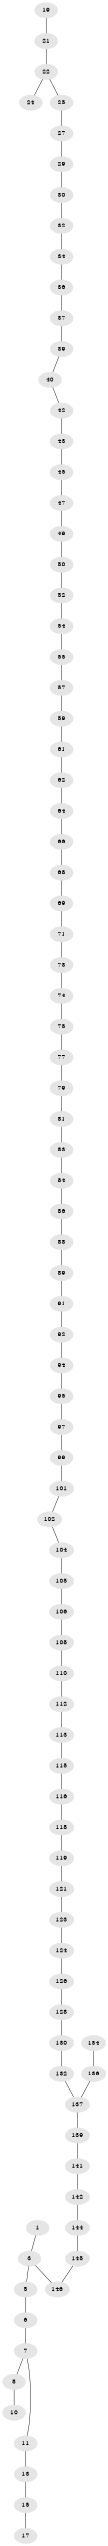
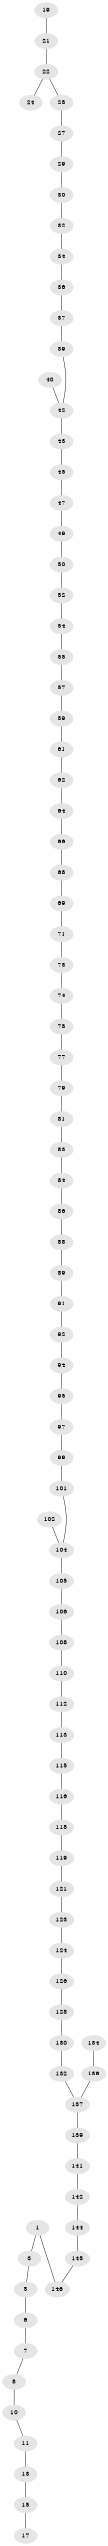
(56, 364) -> (66, 380)
(56, 1504) -> (66, 1519)
(43, 2274) -> (47, 2259)
(31, 2397) -> (20, 2428)
